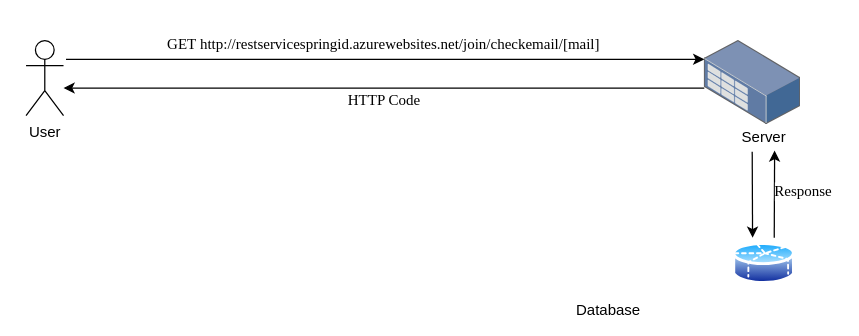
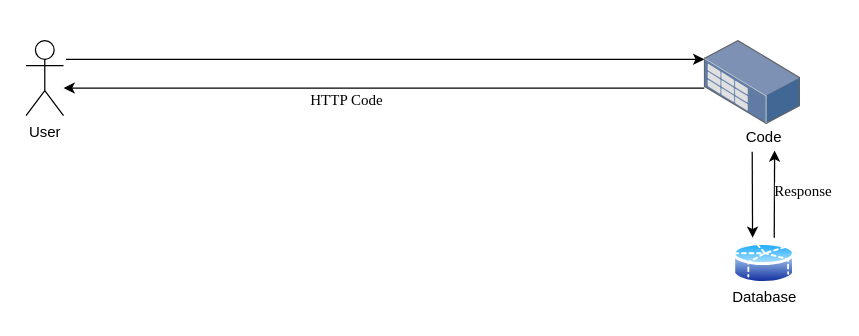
(384, 44) -> none
(384, 101) -> (346, 101)
(764, 138) -> (764, 138)
(608, 311) -> (764, 298)
